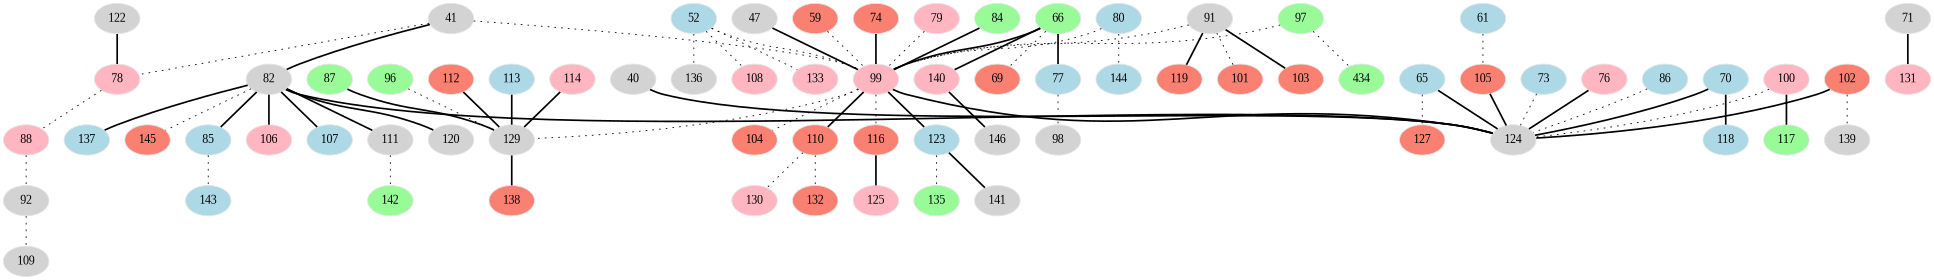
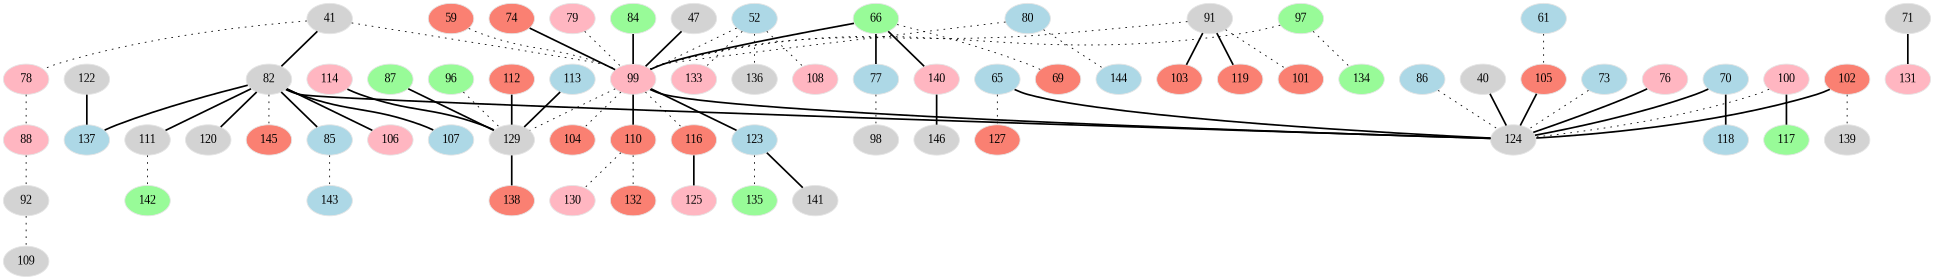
(117, 49) -> (87, 110)
(1362, 79) -> (1362, 79)
